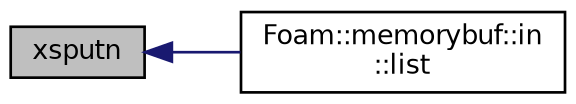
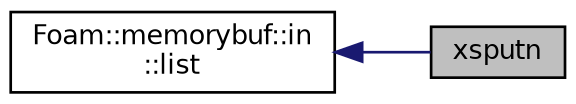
(206, 52) -> (396, 52)
